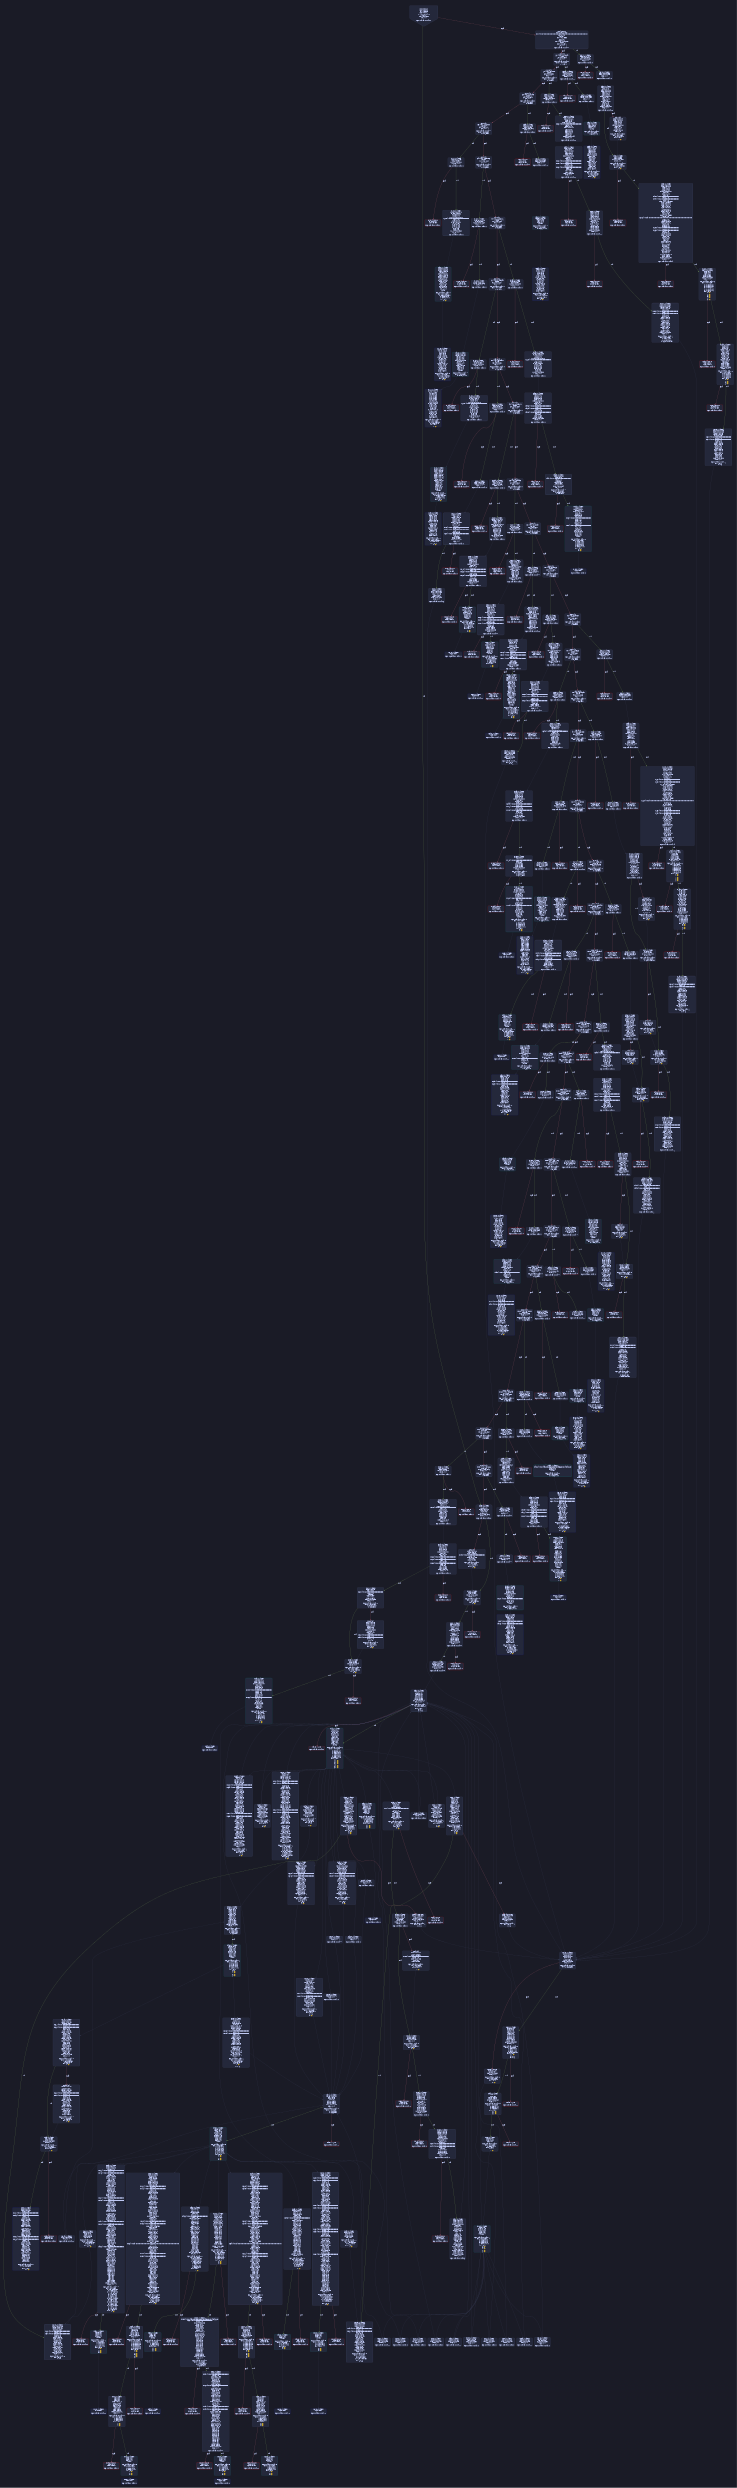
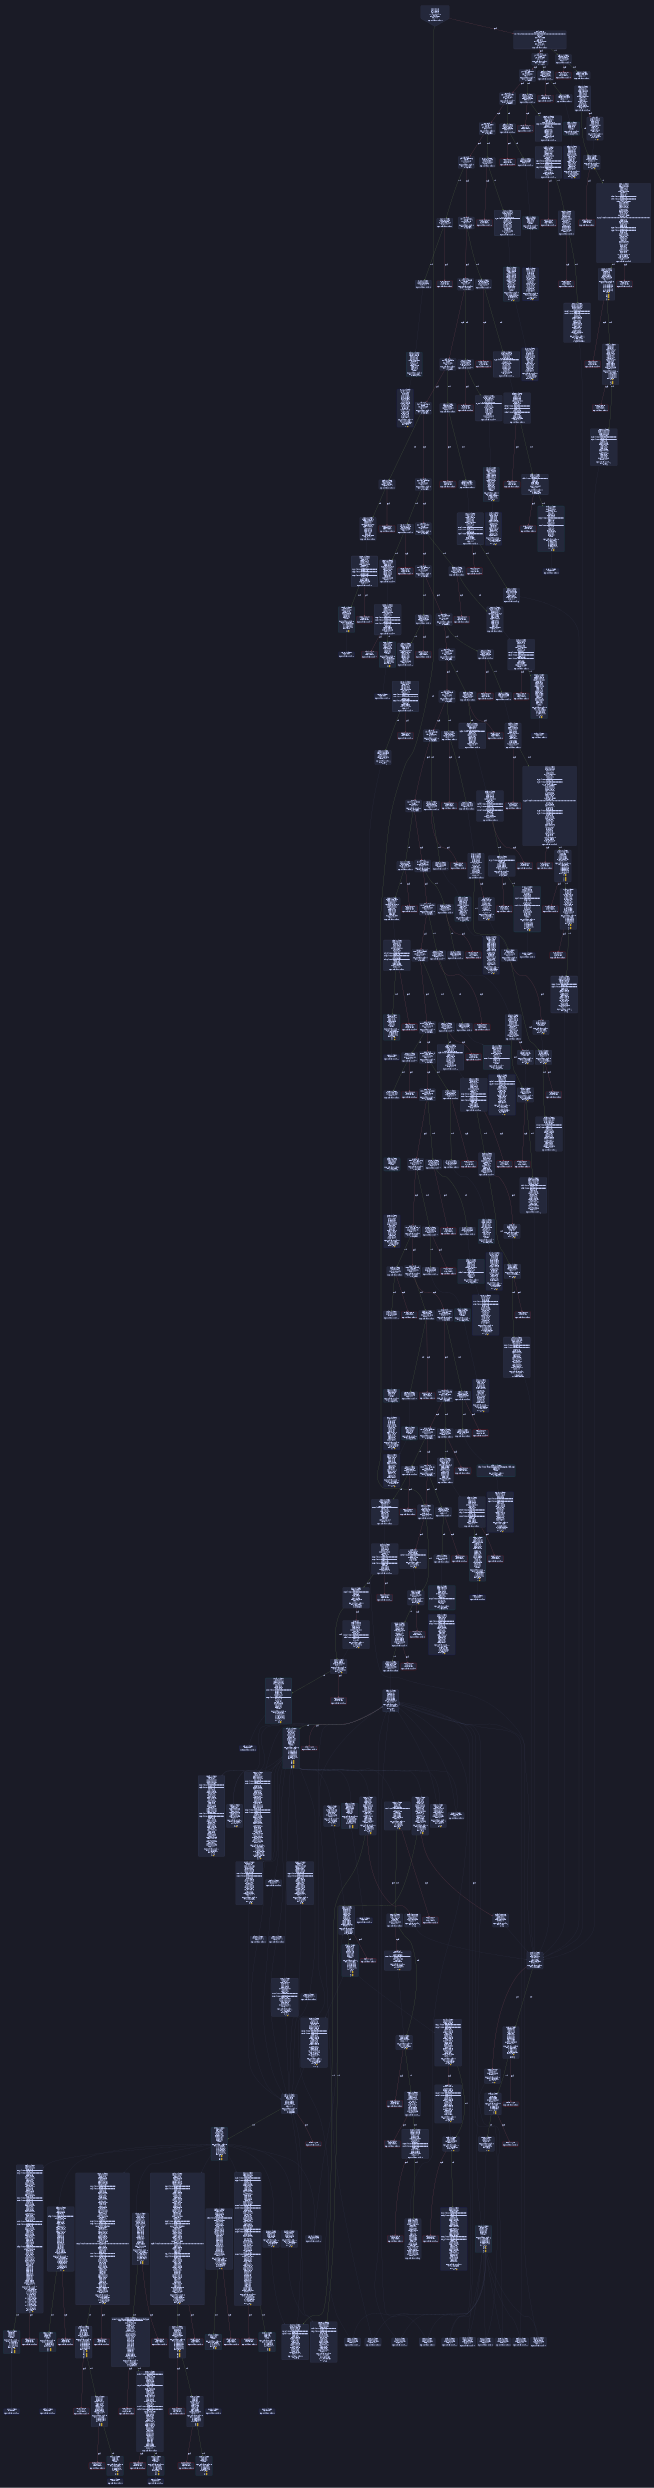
(453, 655) -> (346, 655)
(210, 1748) -> (248, 1748)
none -> (368, 1961)
(129, 2482) -> (115, 2482)
